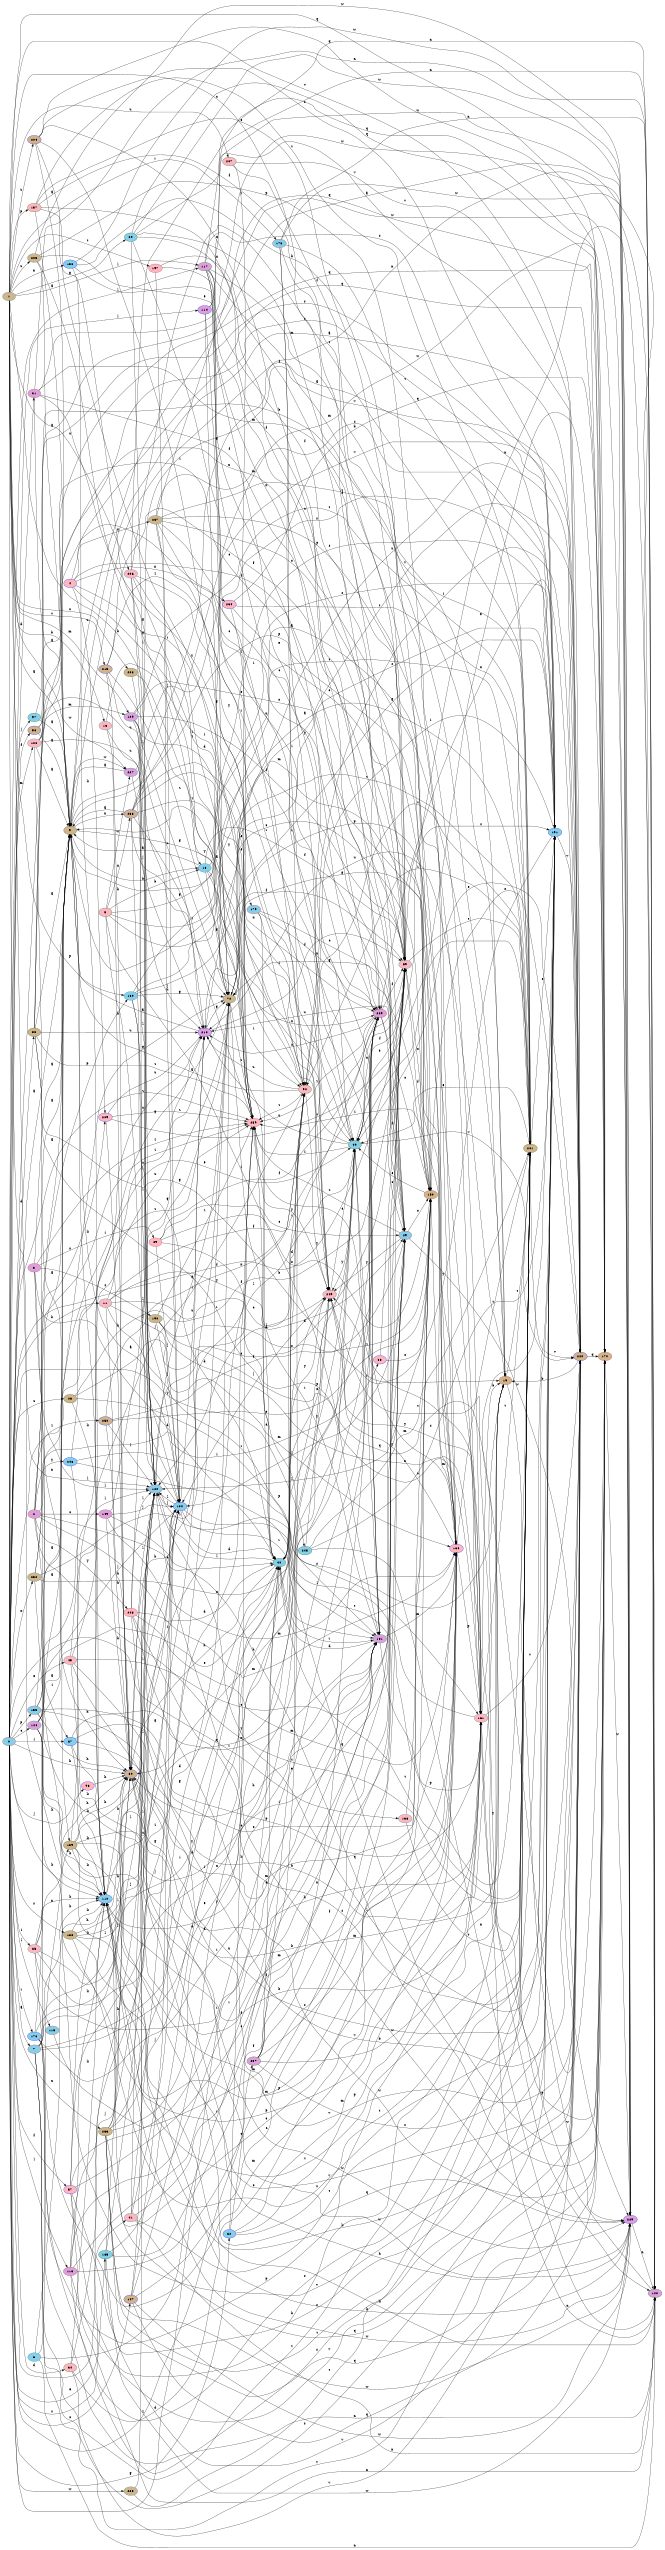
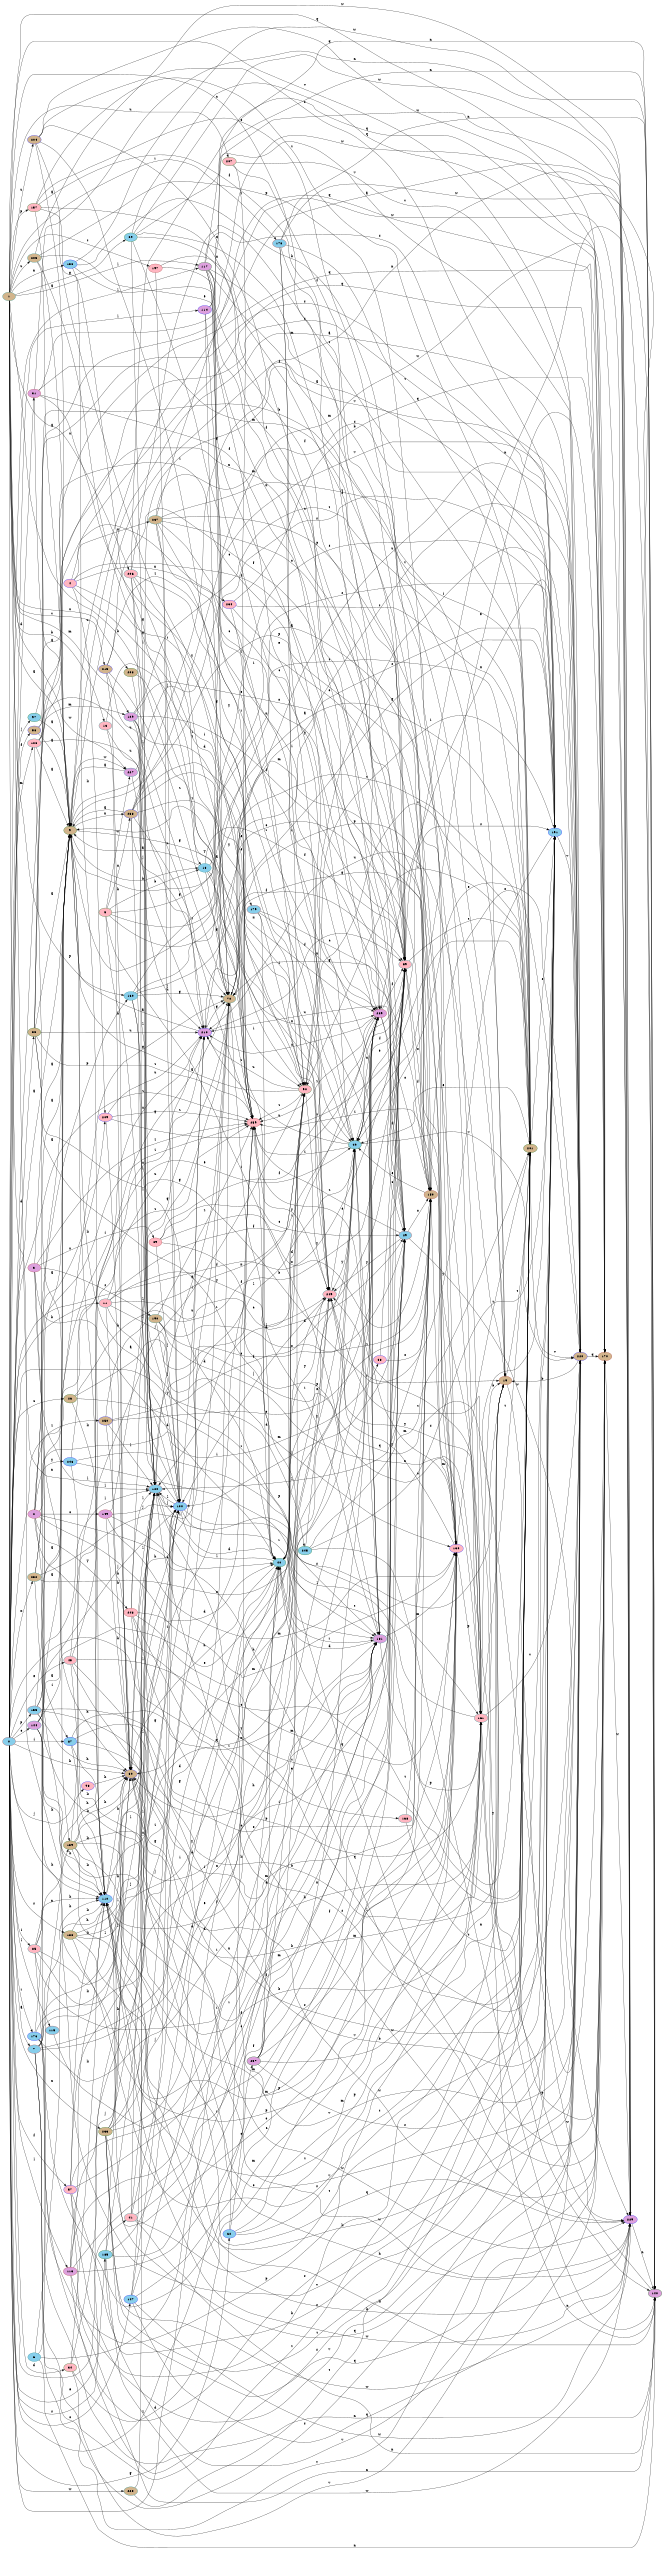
(131, 2299) -> (131, 2299)
